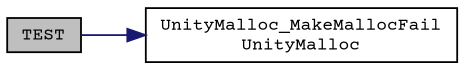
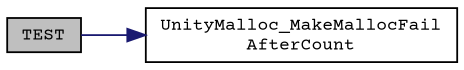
(301, 35) -> (301, 35)
